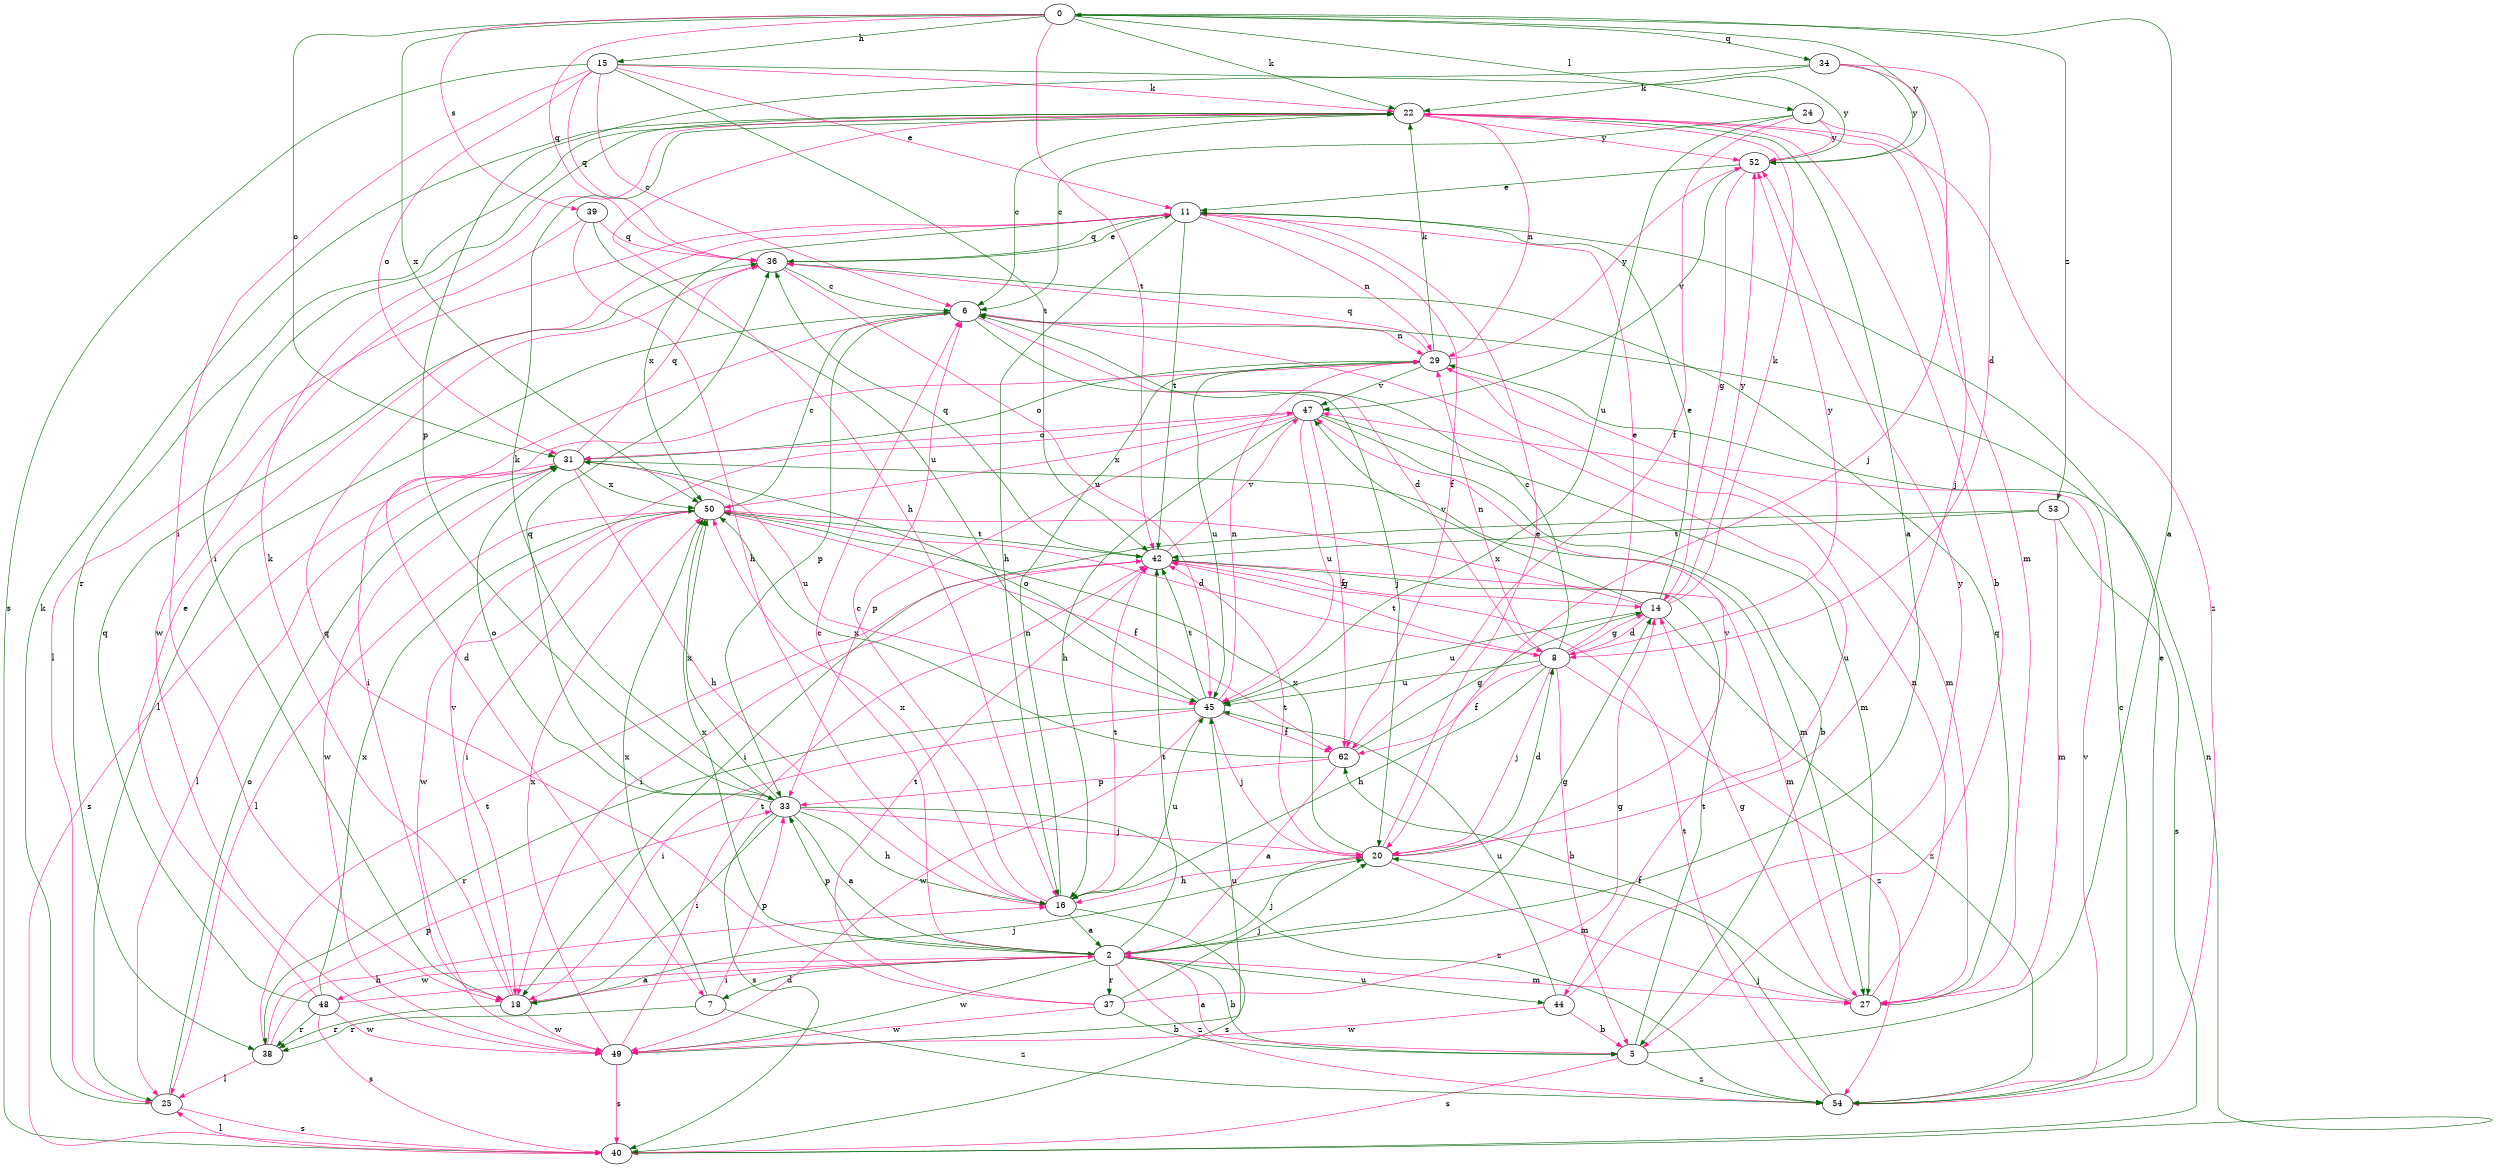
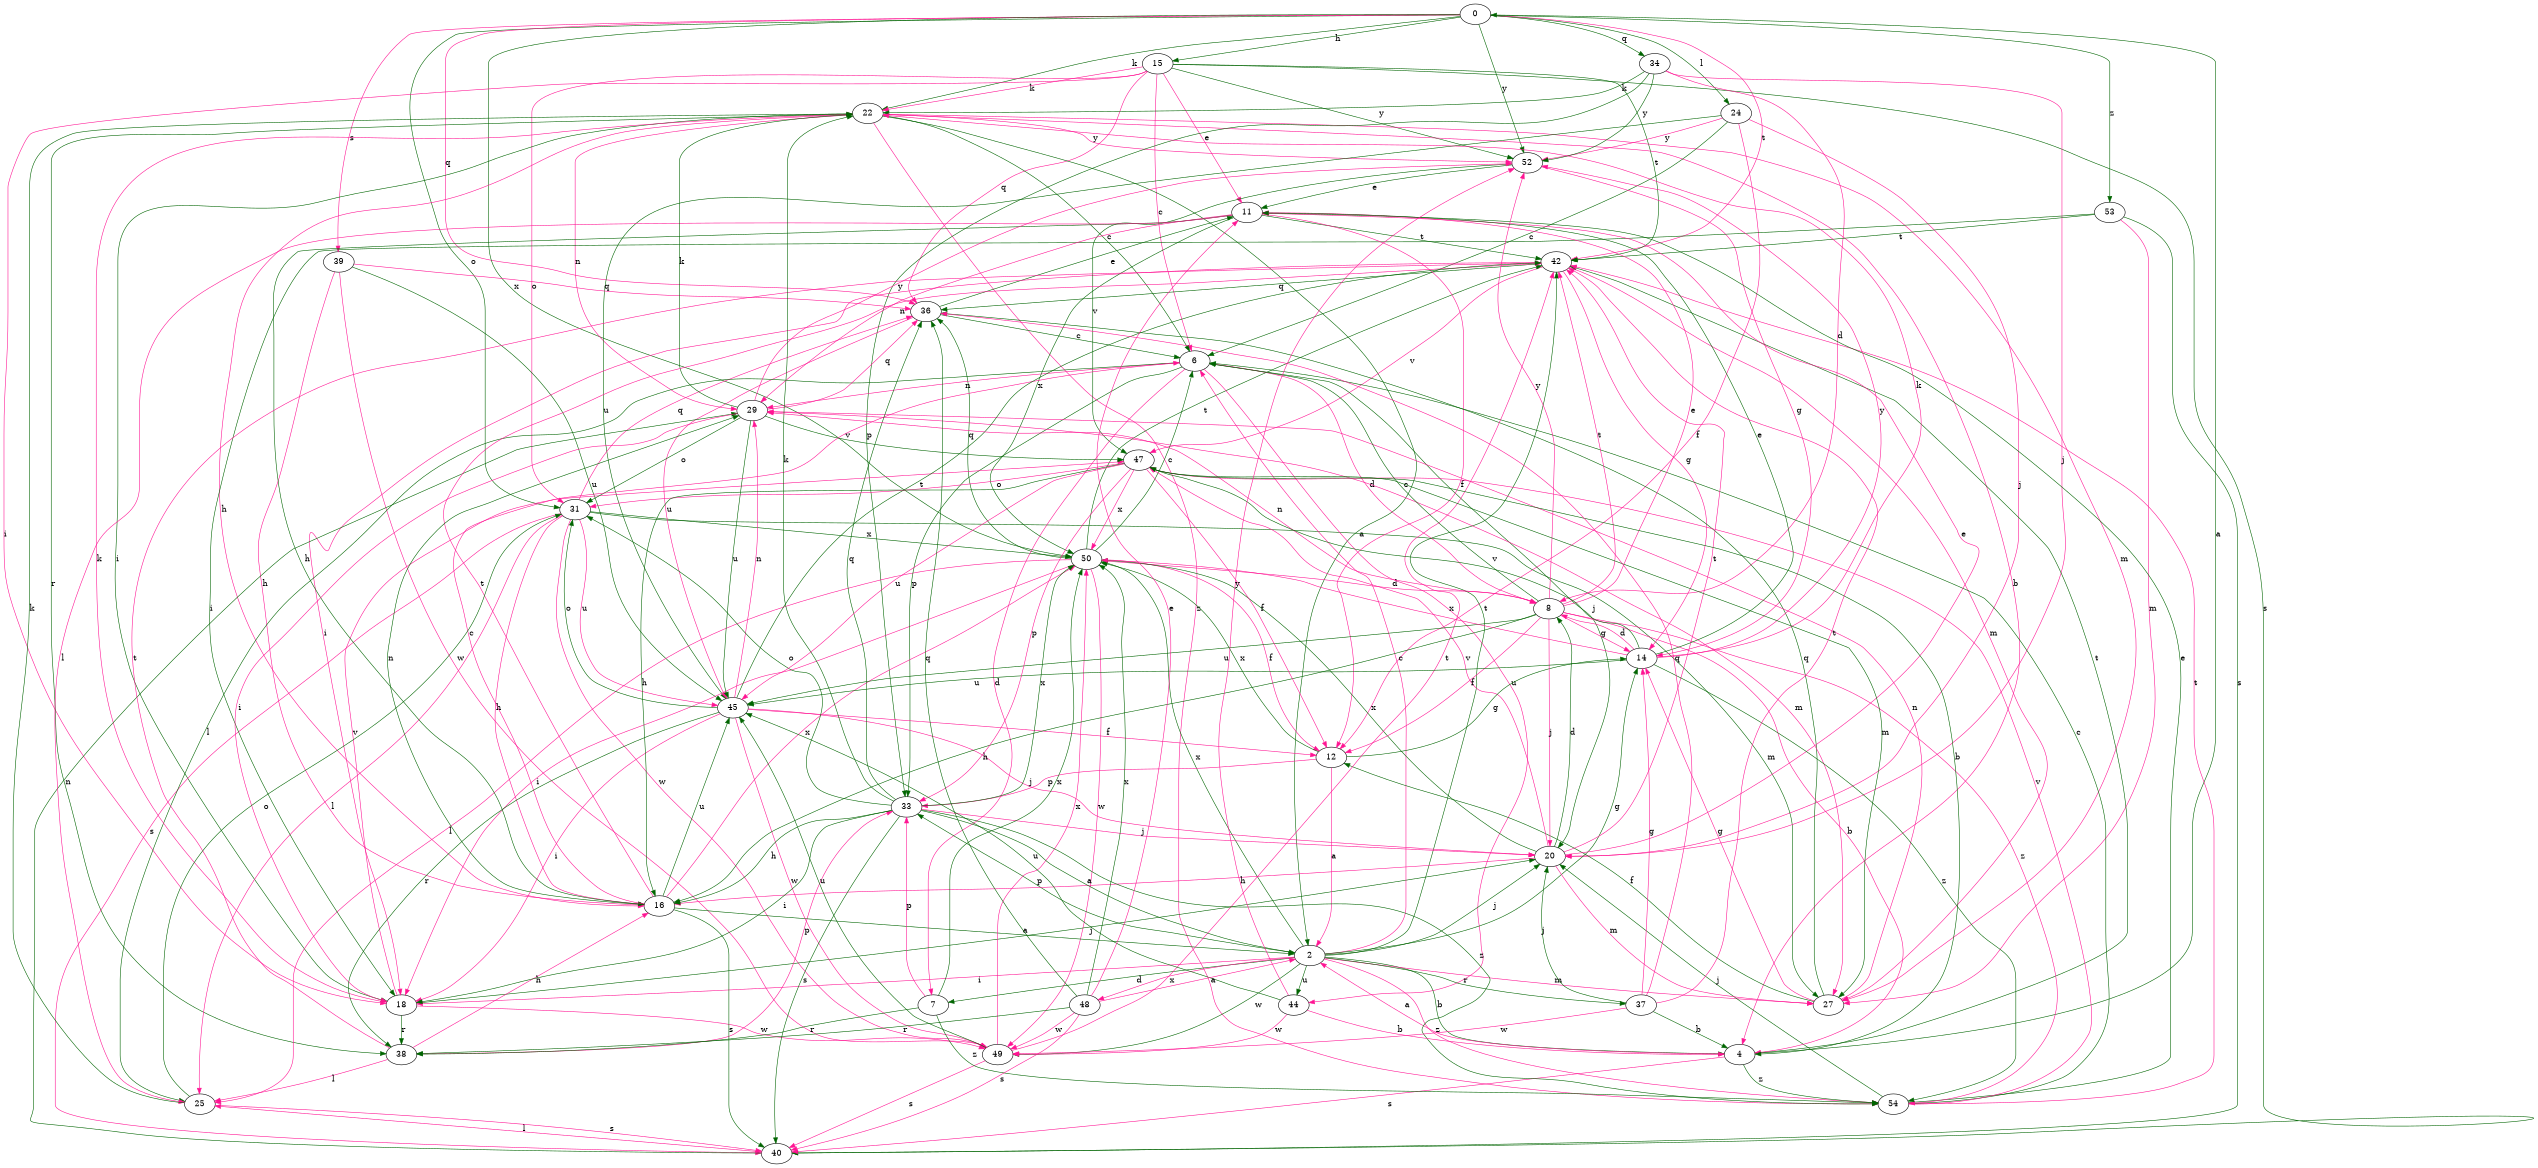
(1070, 243) -> (968, 468)
(1344, 757) -> (1331, 757)
(425, 980) -> (1172, 980)
(1633, 1055) -> (1740, 1055)
